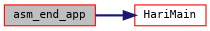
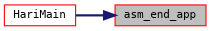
(110, 15) -> (90, 15)
